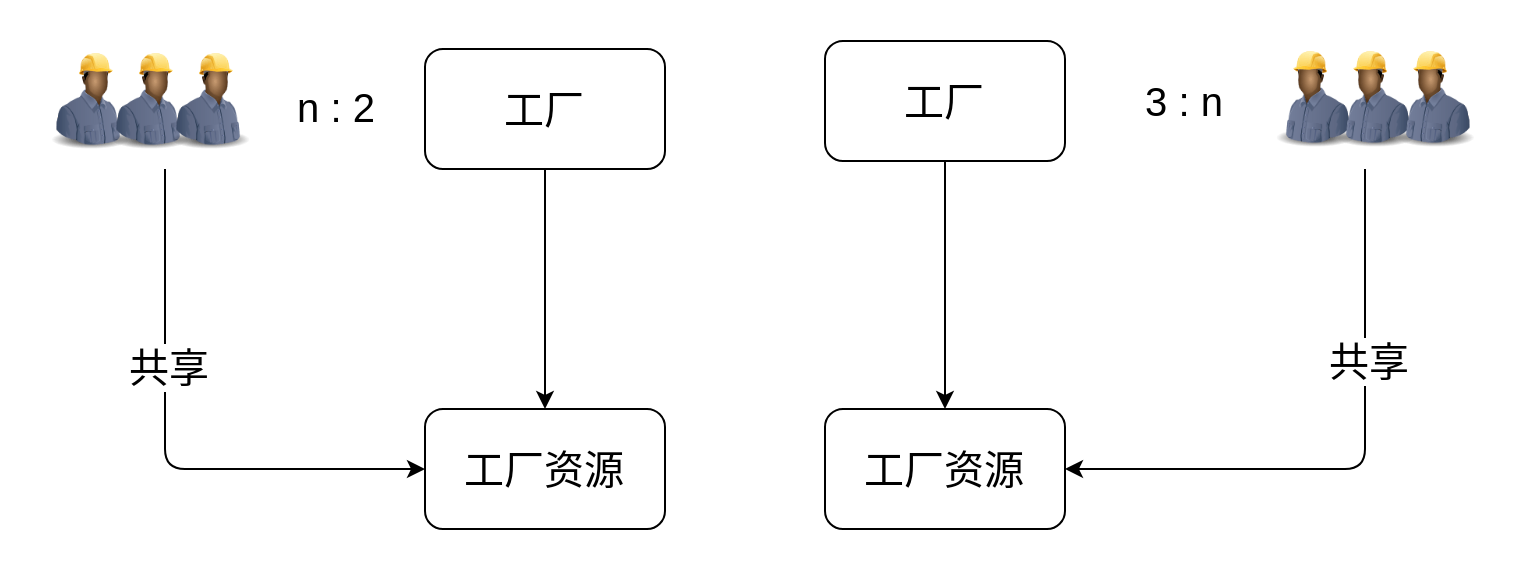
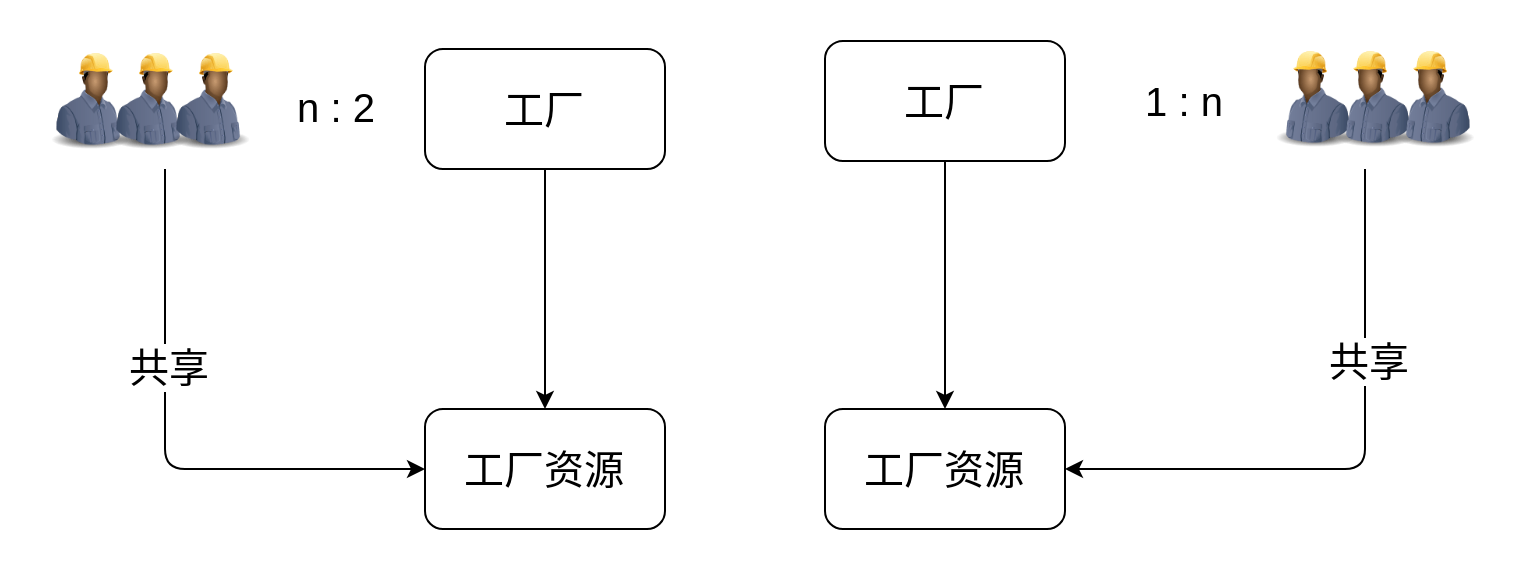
(1185, 101) -> (1185, 101)
